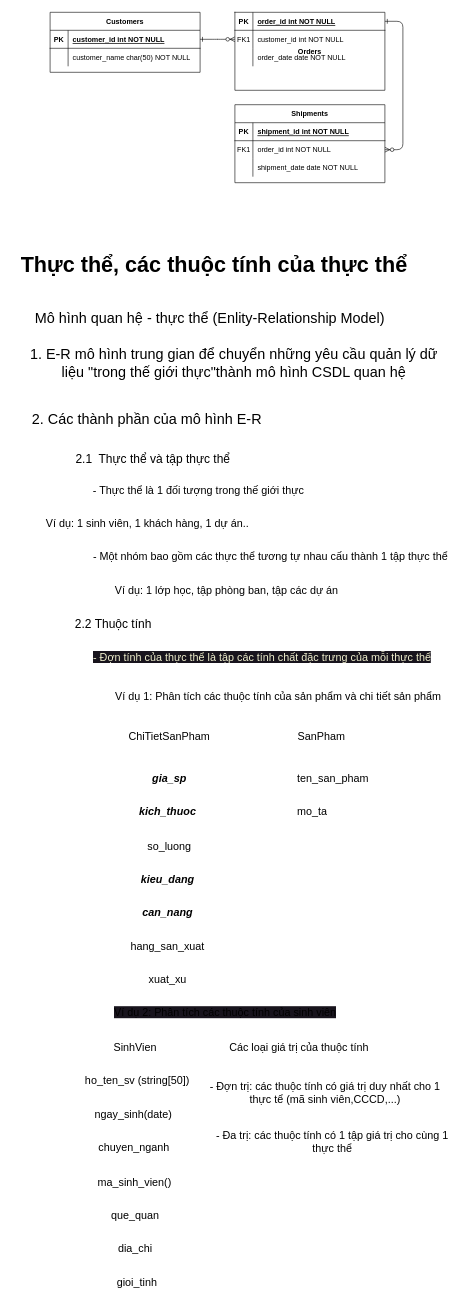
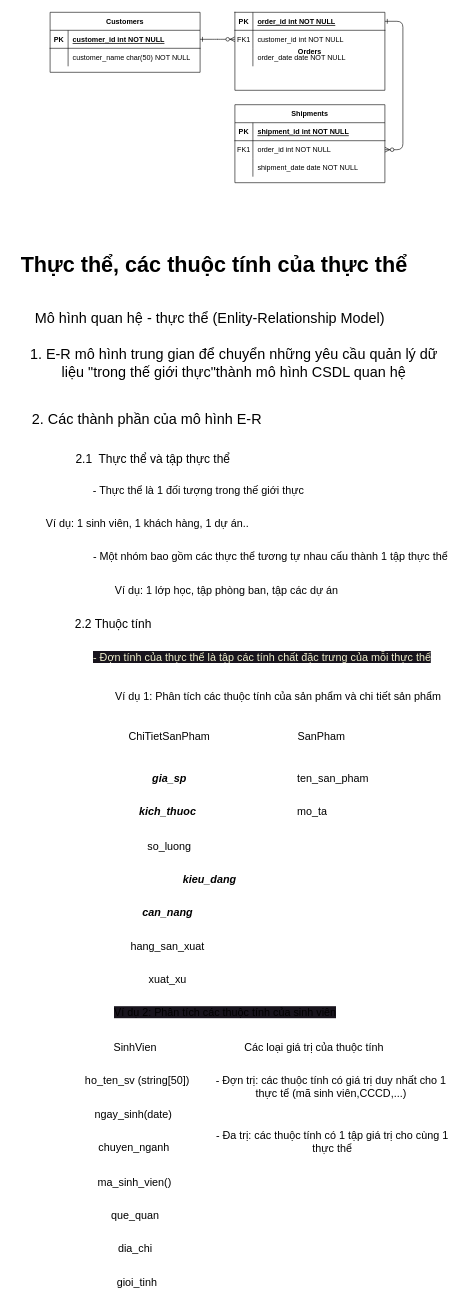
(168, 882) -> (210, 882)
(299, 1046) -> (314, 1046)
(325, 1098) -> (331, 1092)
